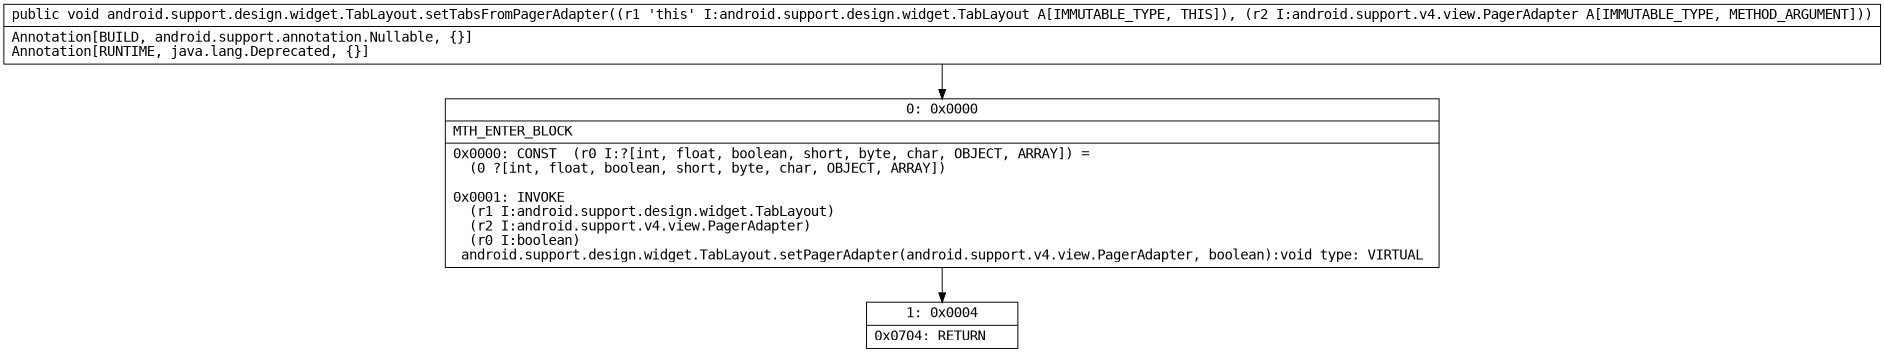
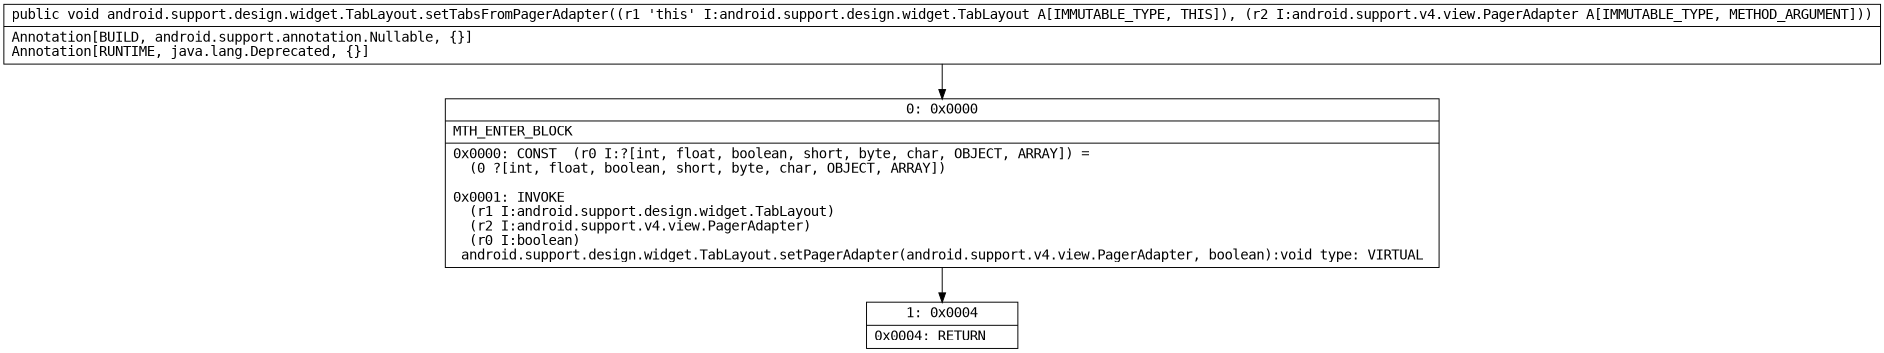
(942, 336) -> (942, 336)
